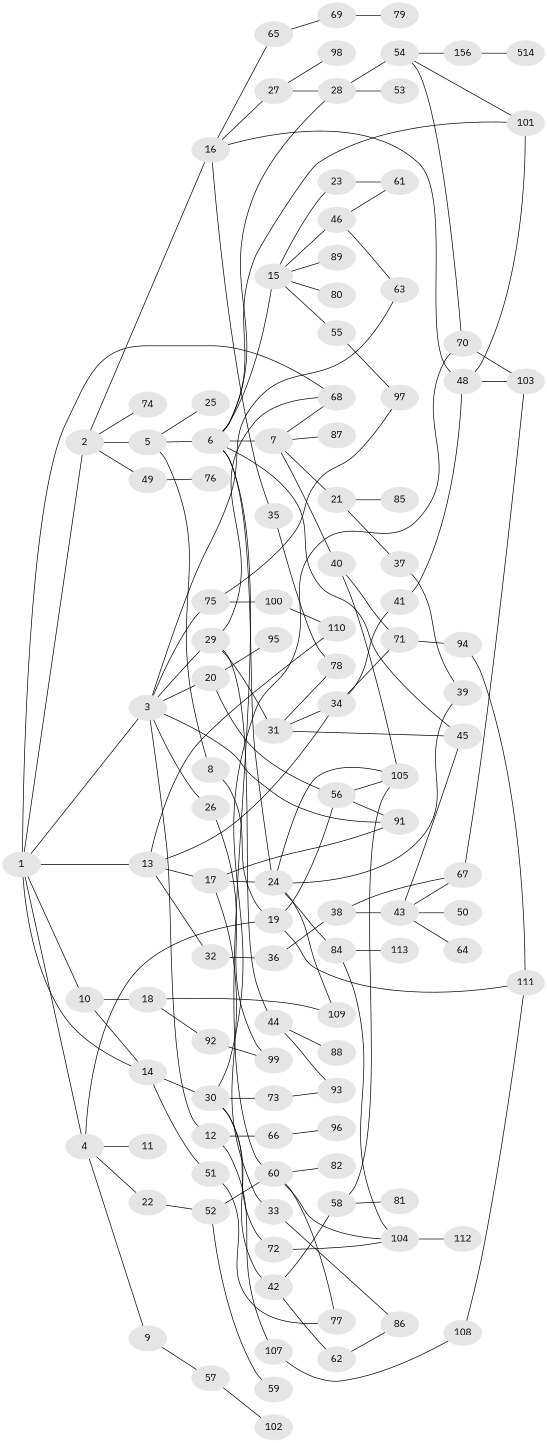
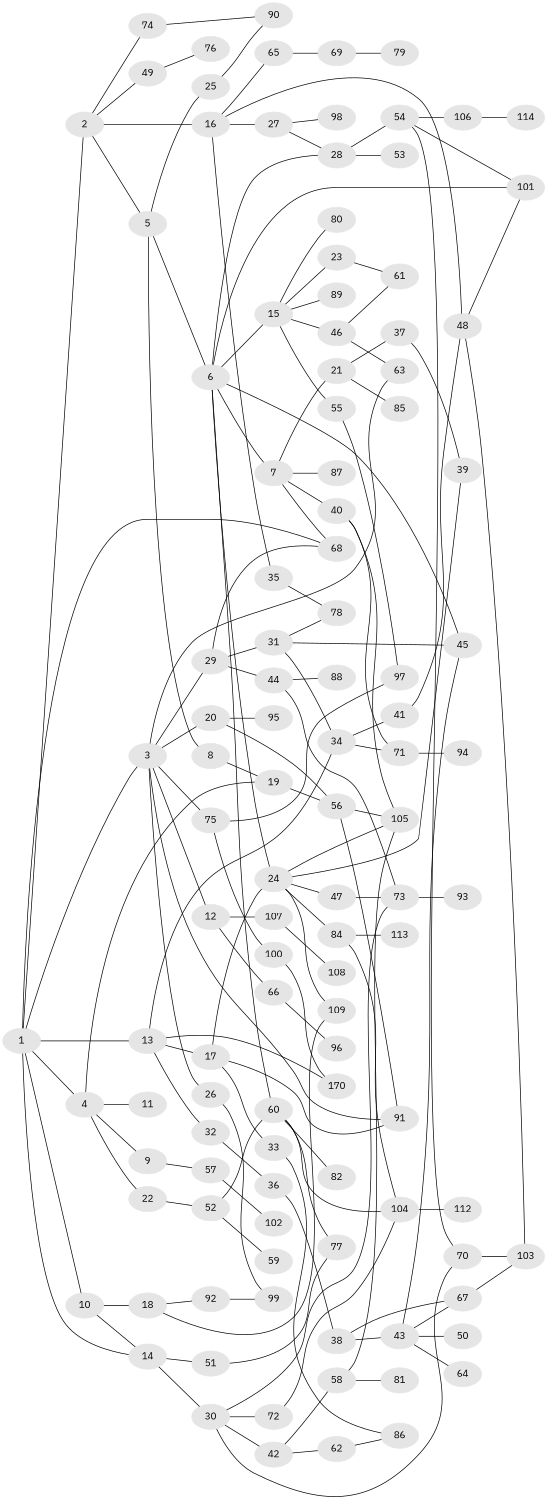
none -> (274, 15)
(463, 53) -> (463, 118)
(526, 53) -> (526, 118)
(337, 629) -> (337, 1086)
none -> (337, 897)
(526, 983) -> none
(305, 1057) -> (349, 781)
